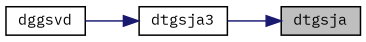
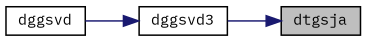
(183, 21) -> (183, 21)
